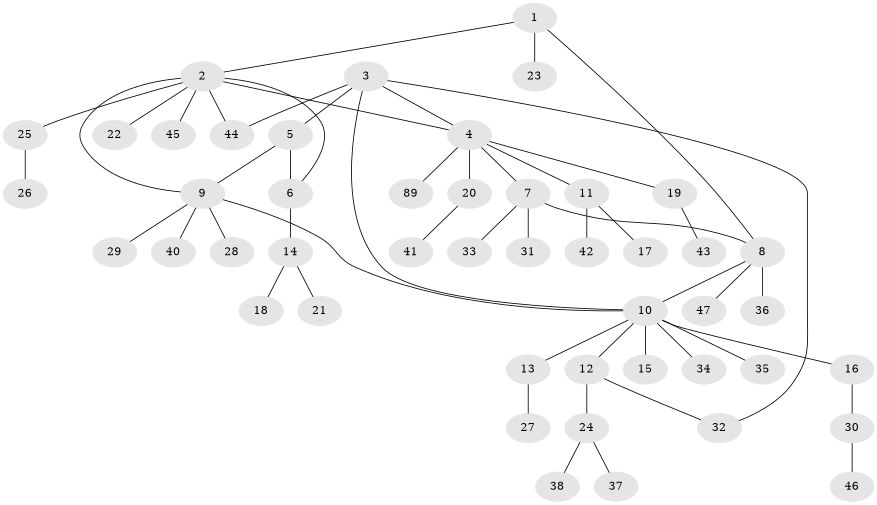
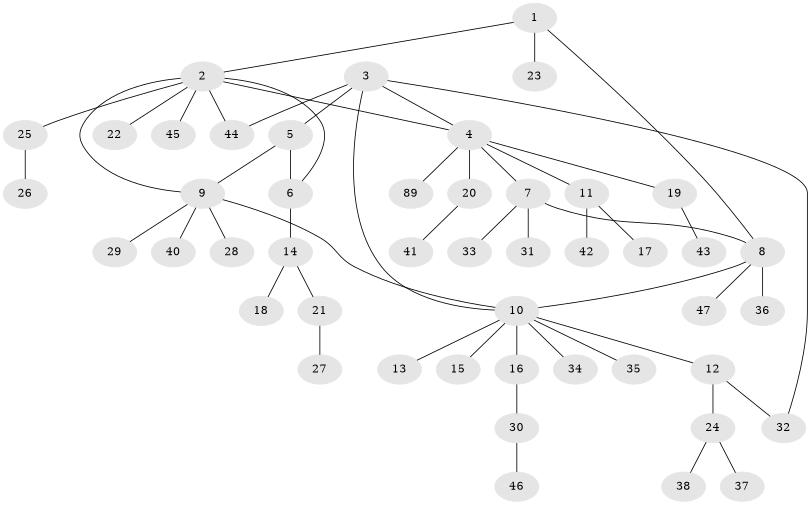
(528, 399) -> (320, 340)
